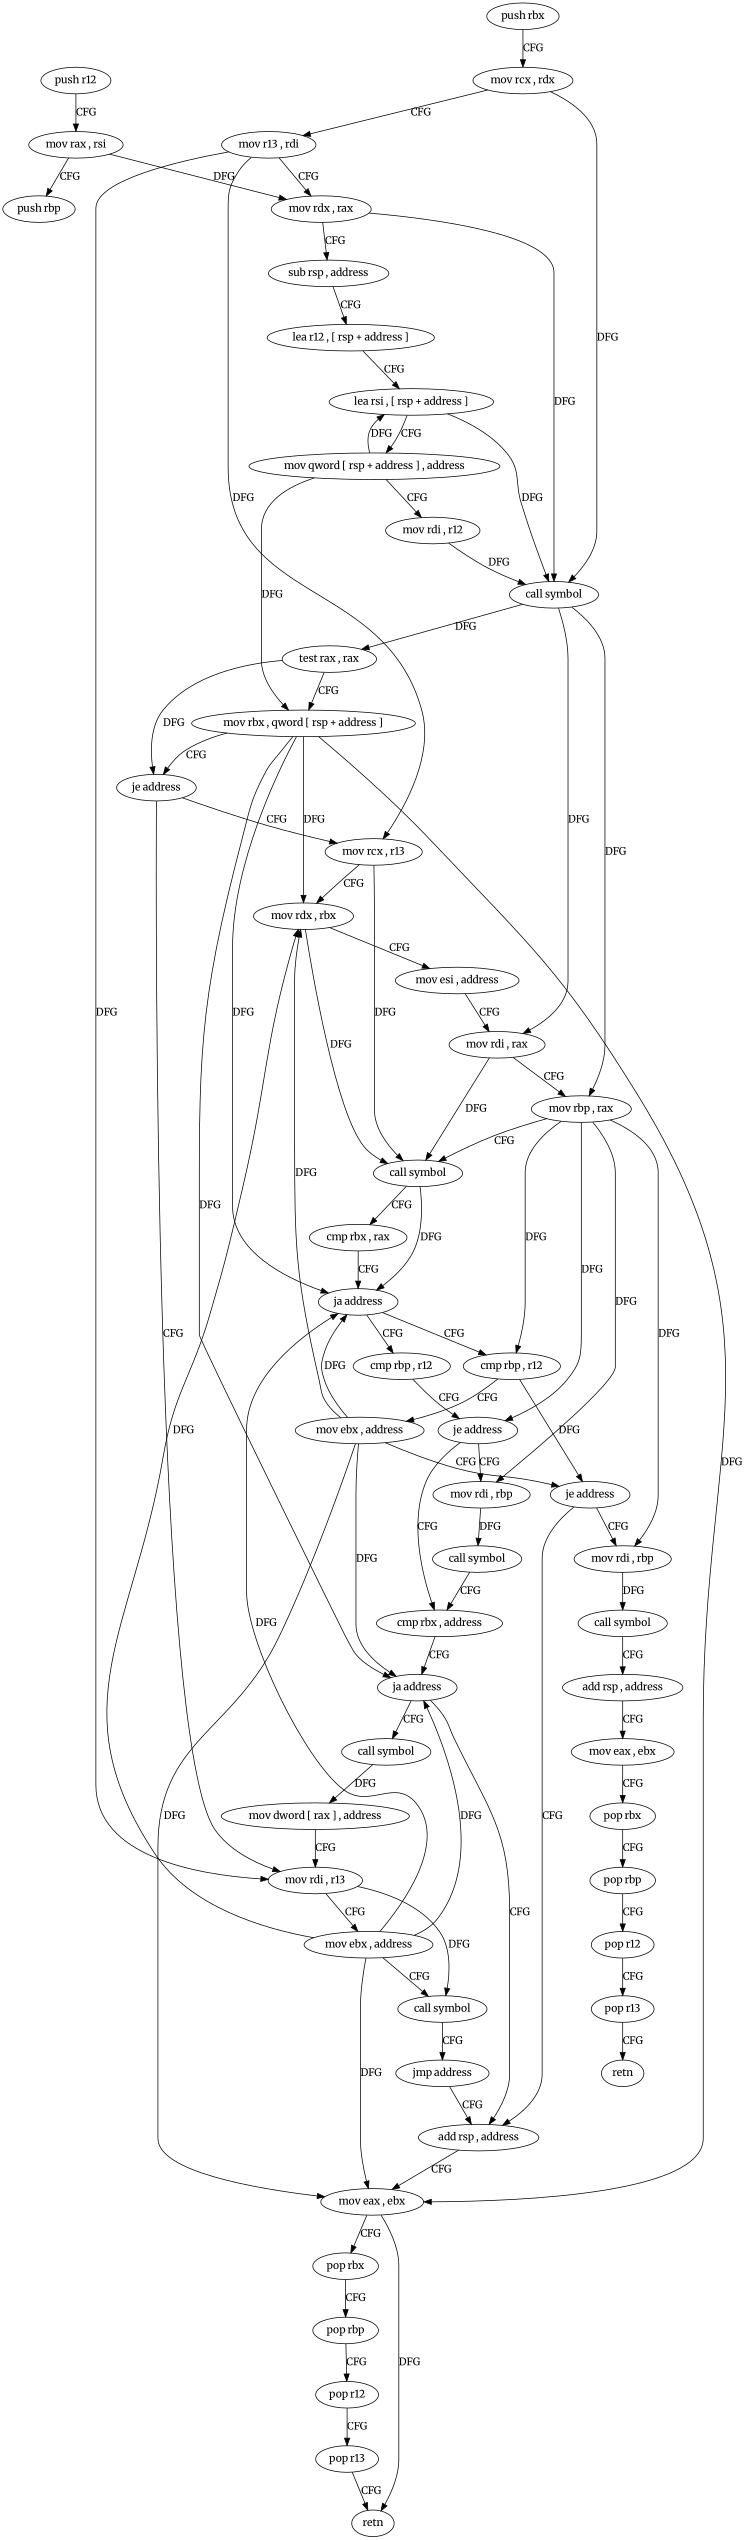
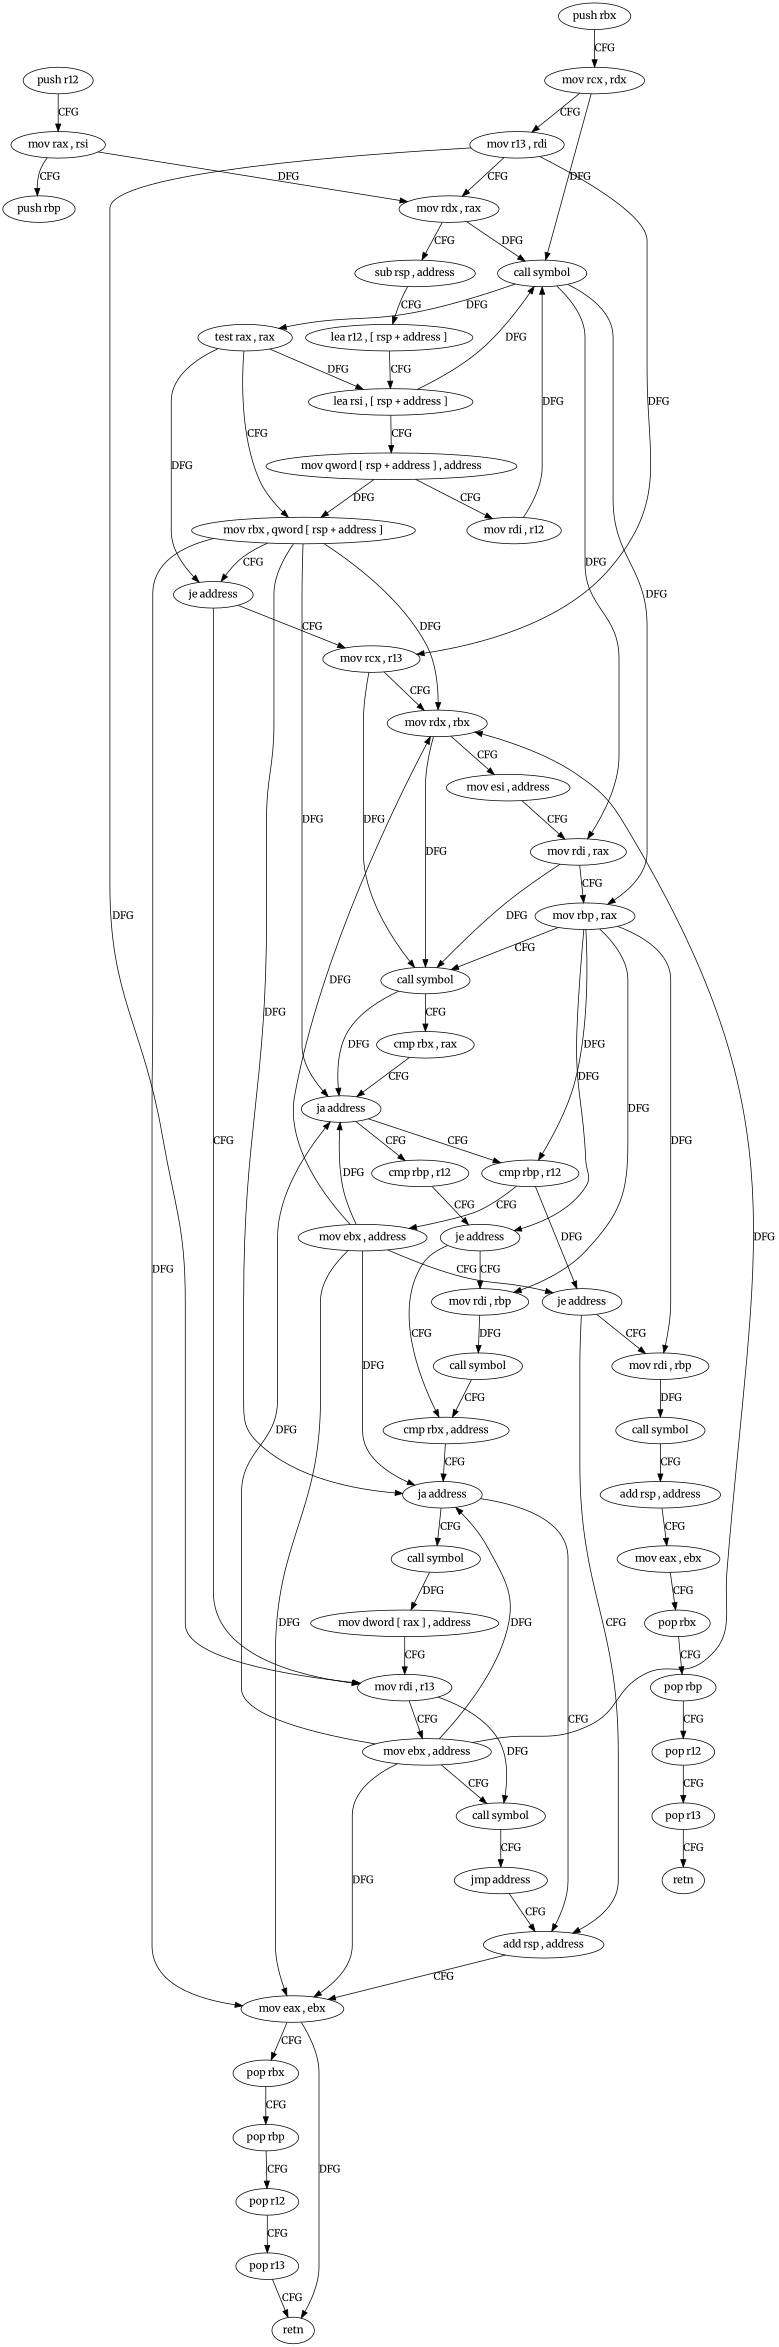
(369, 434) -> (313, 368)
